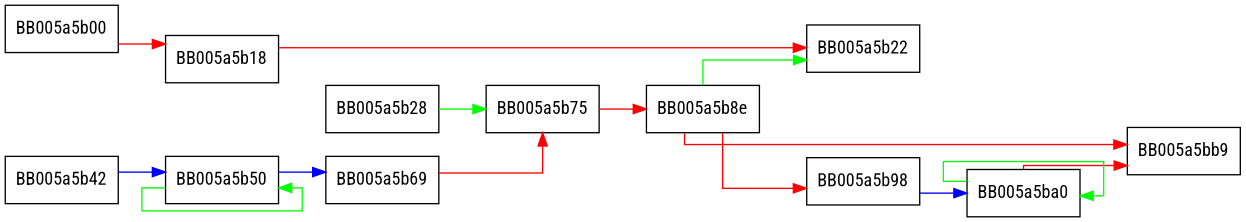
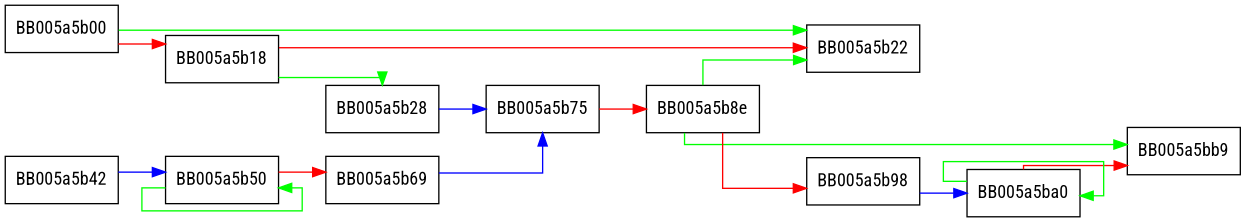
none -> (456, 30)
none -> (331, 78)
(456, 109) -> (456, 109)
(893, 145) -> (893, 145)
(296, 172) -> (296, 172)
(504, 173) -> (504, 173)
